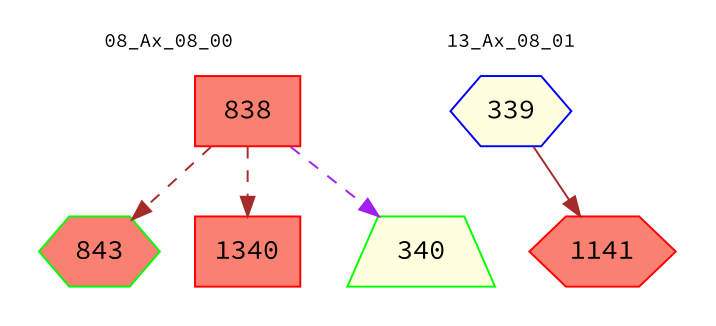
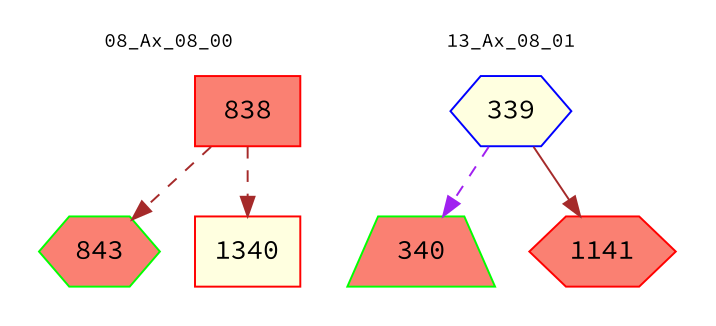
(345, 190) -> (471, 173)
(248, 252) -> (248, 252)
(421, 252) -> (421, 252)
